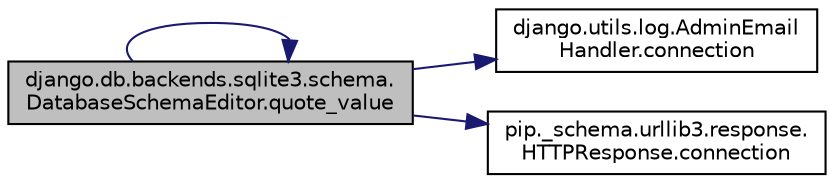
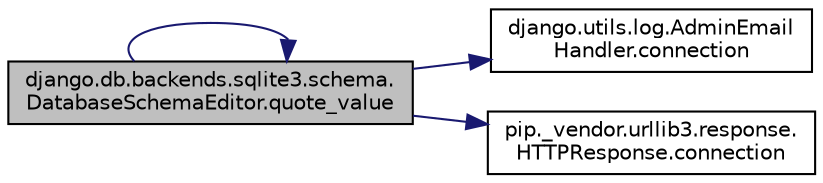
(657, 143) -> (651, 143)
